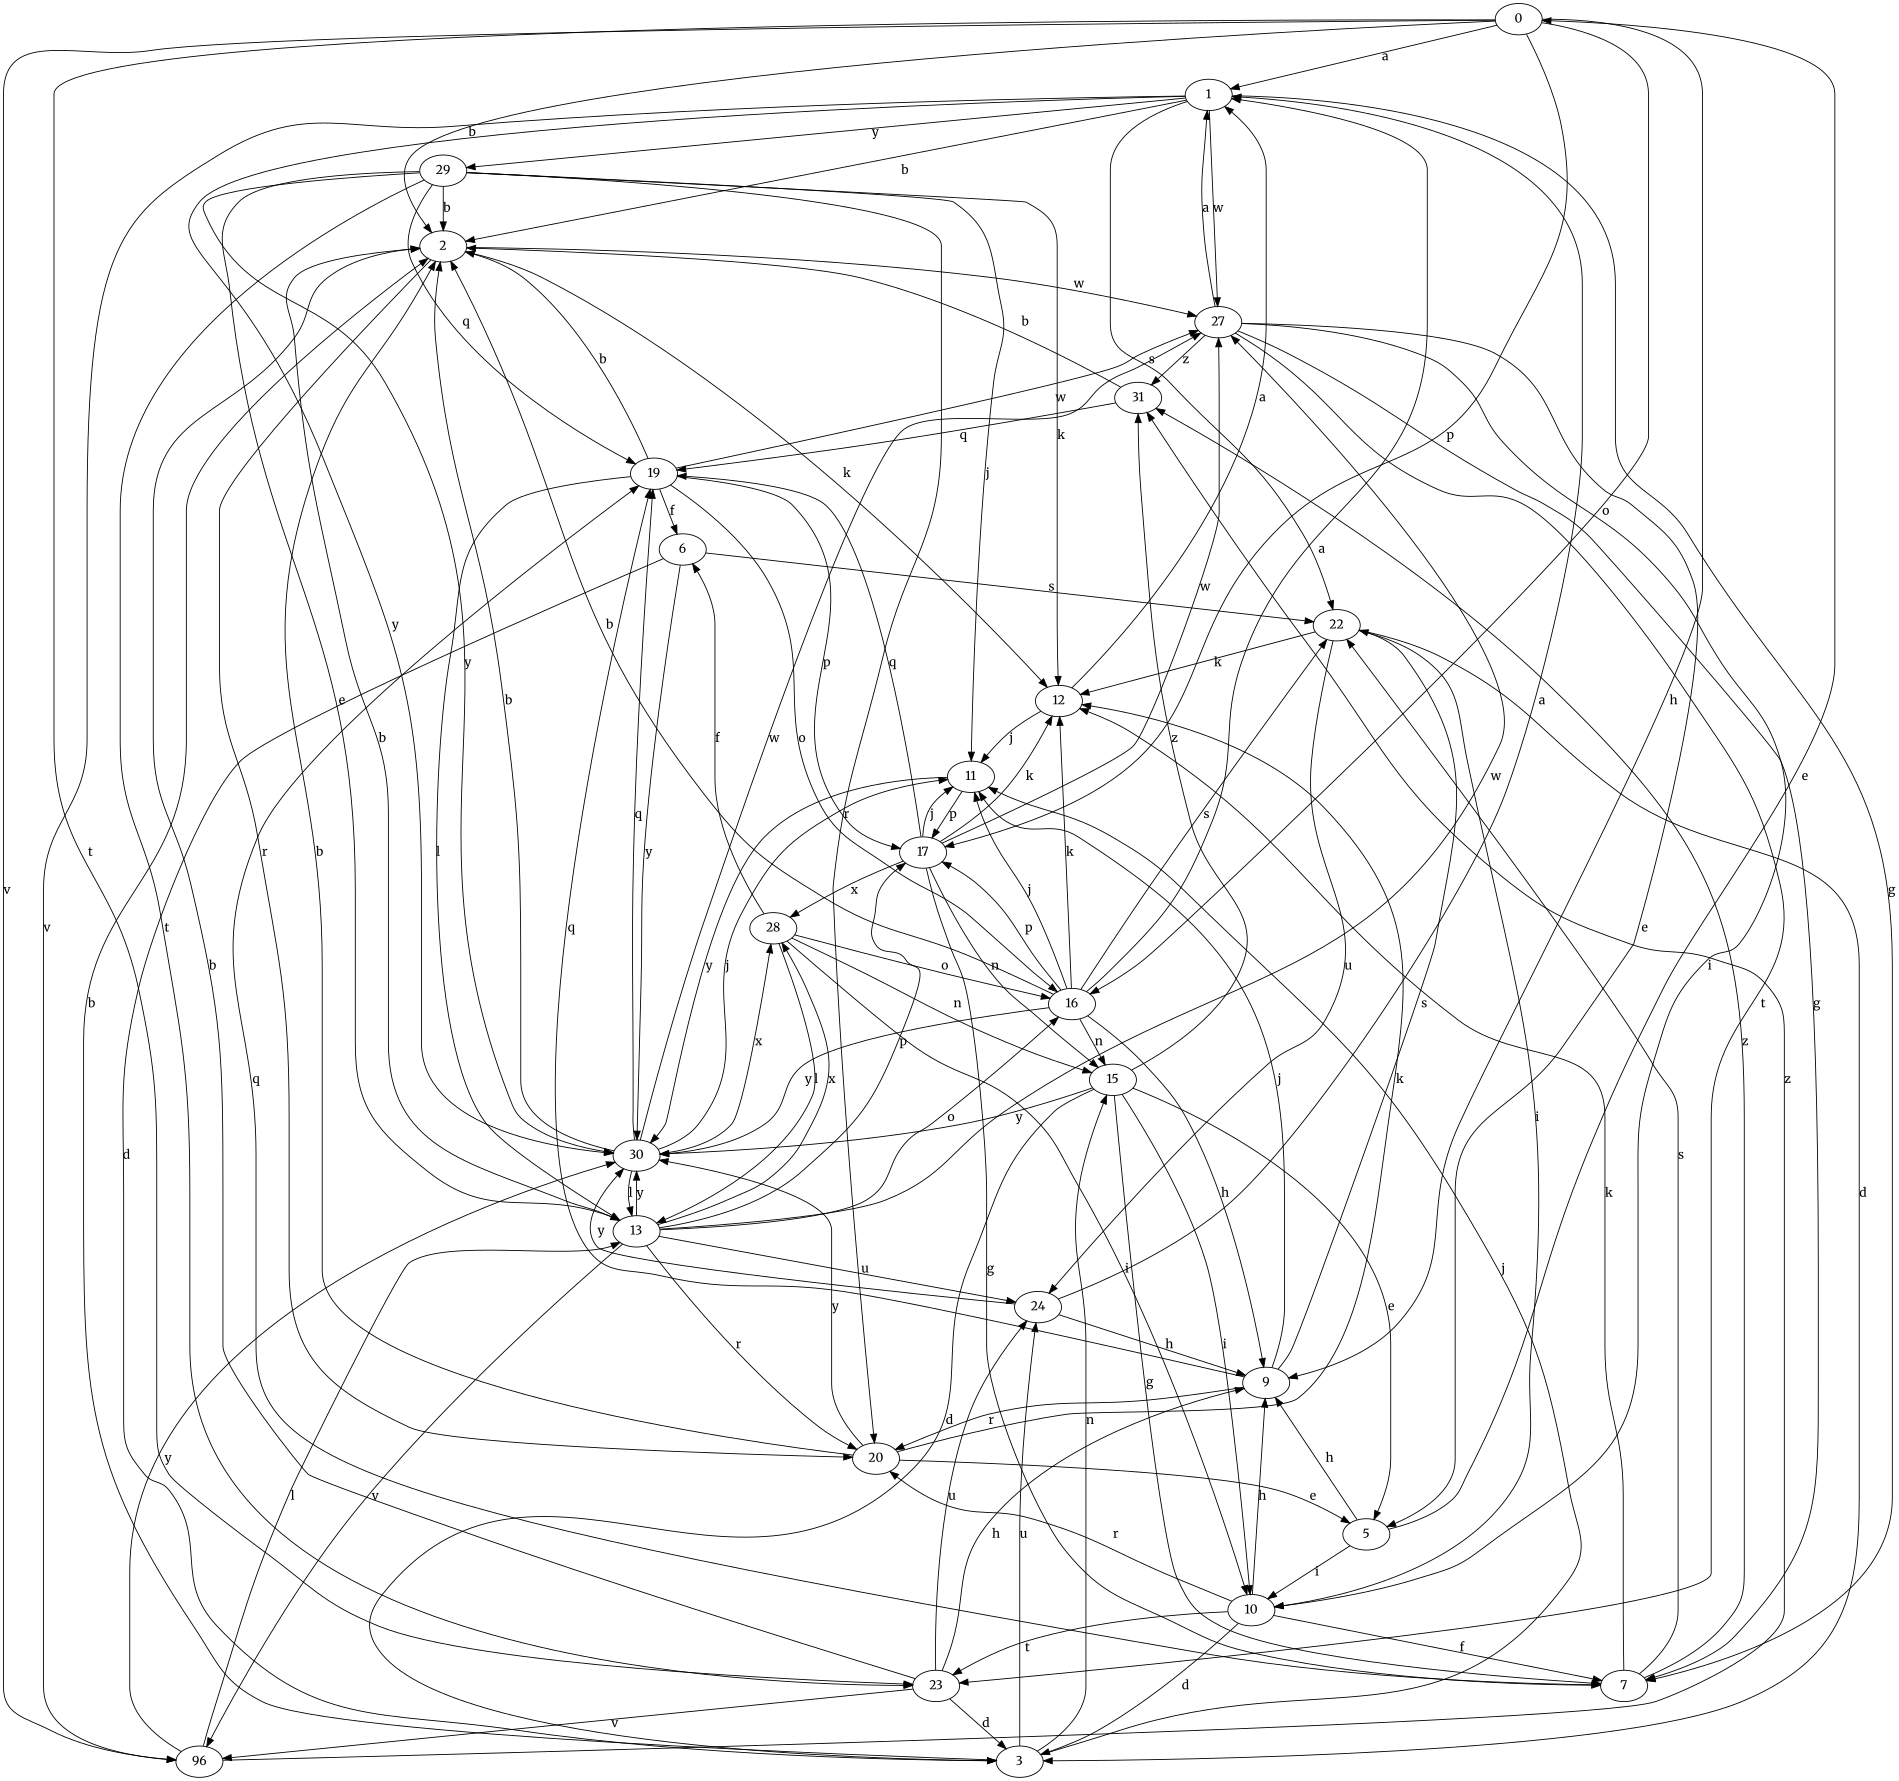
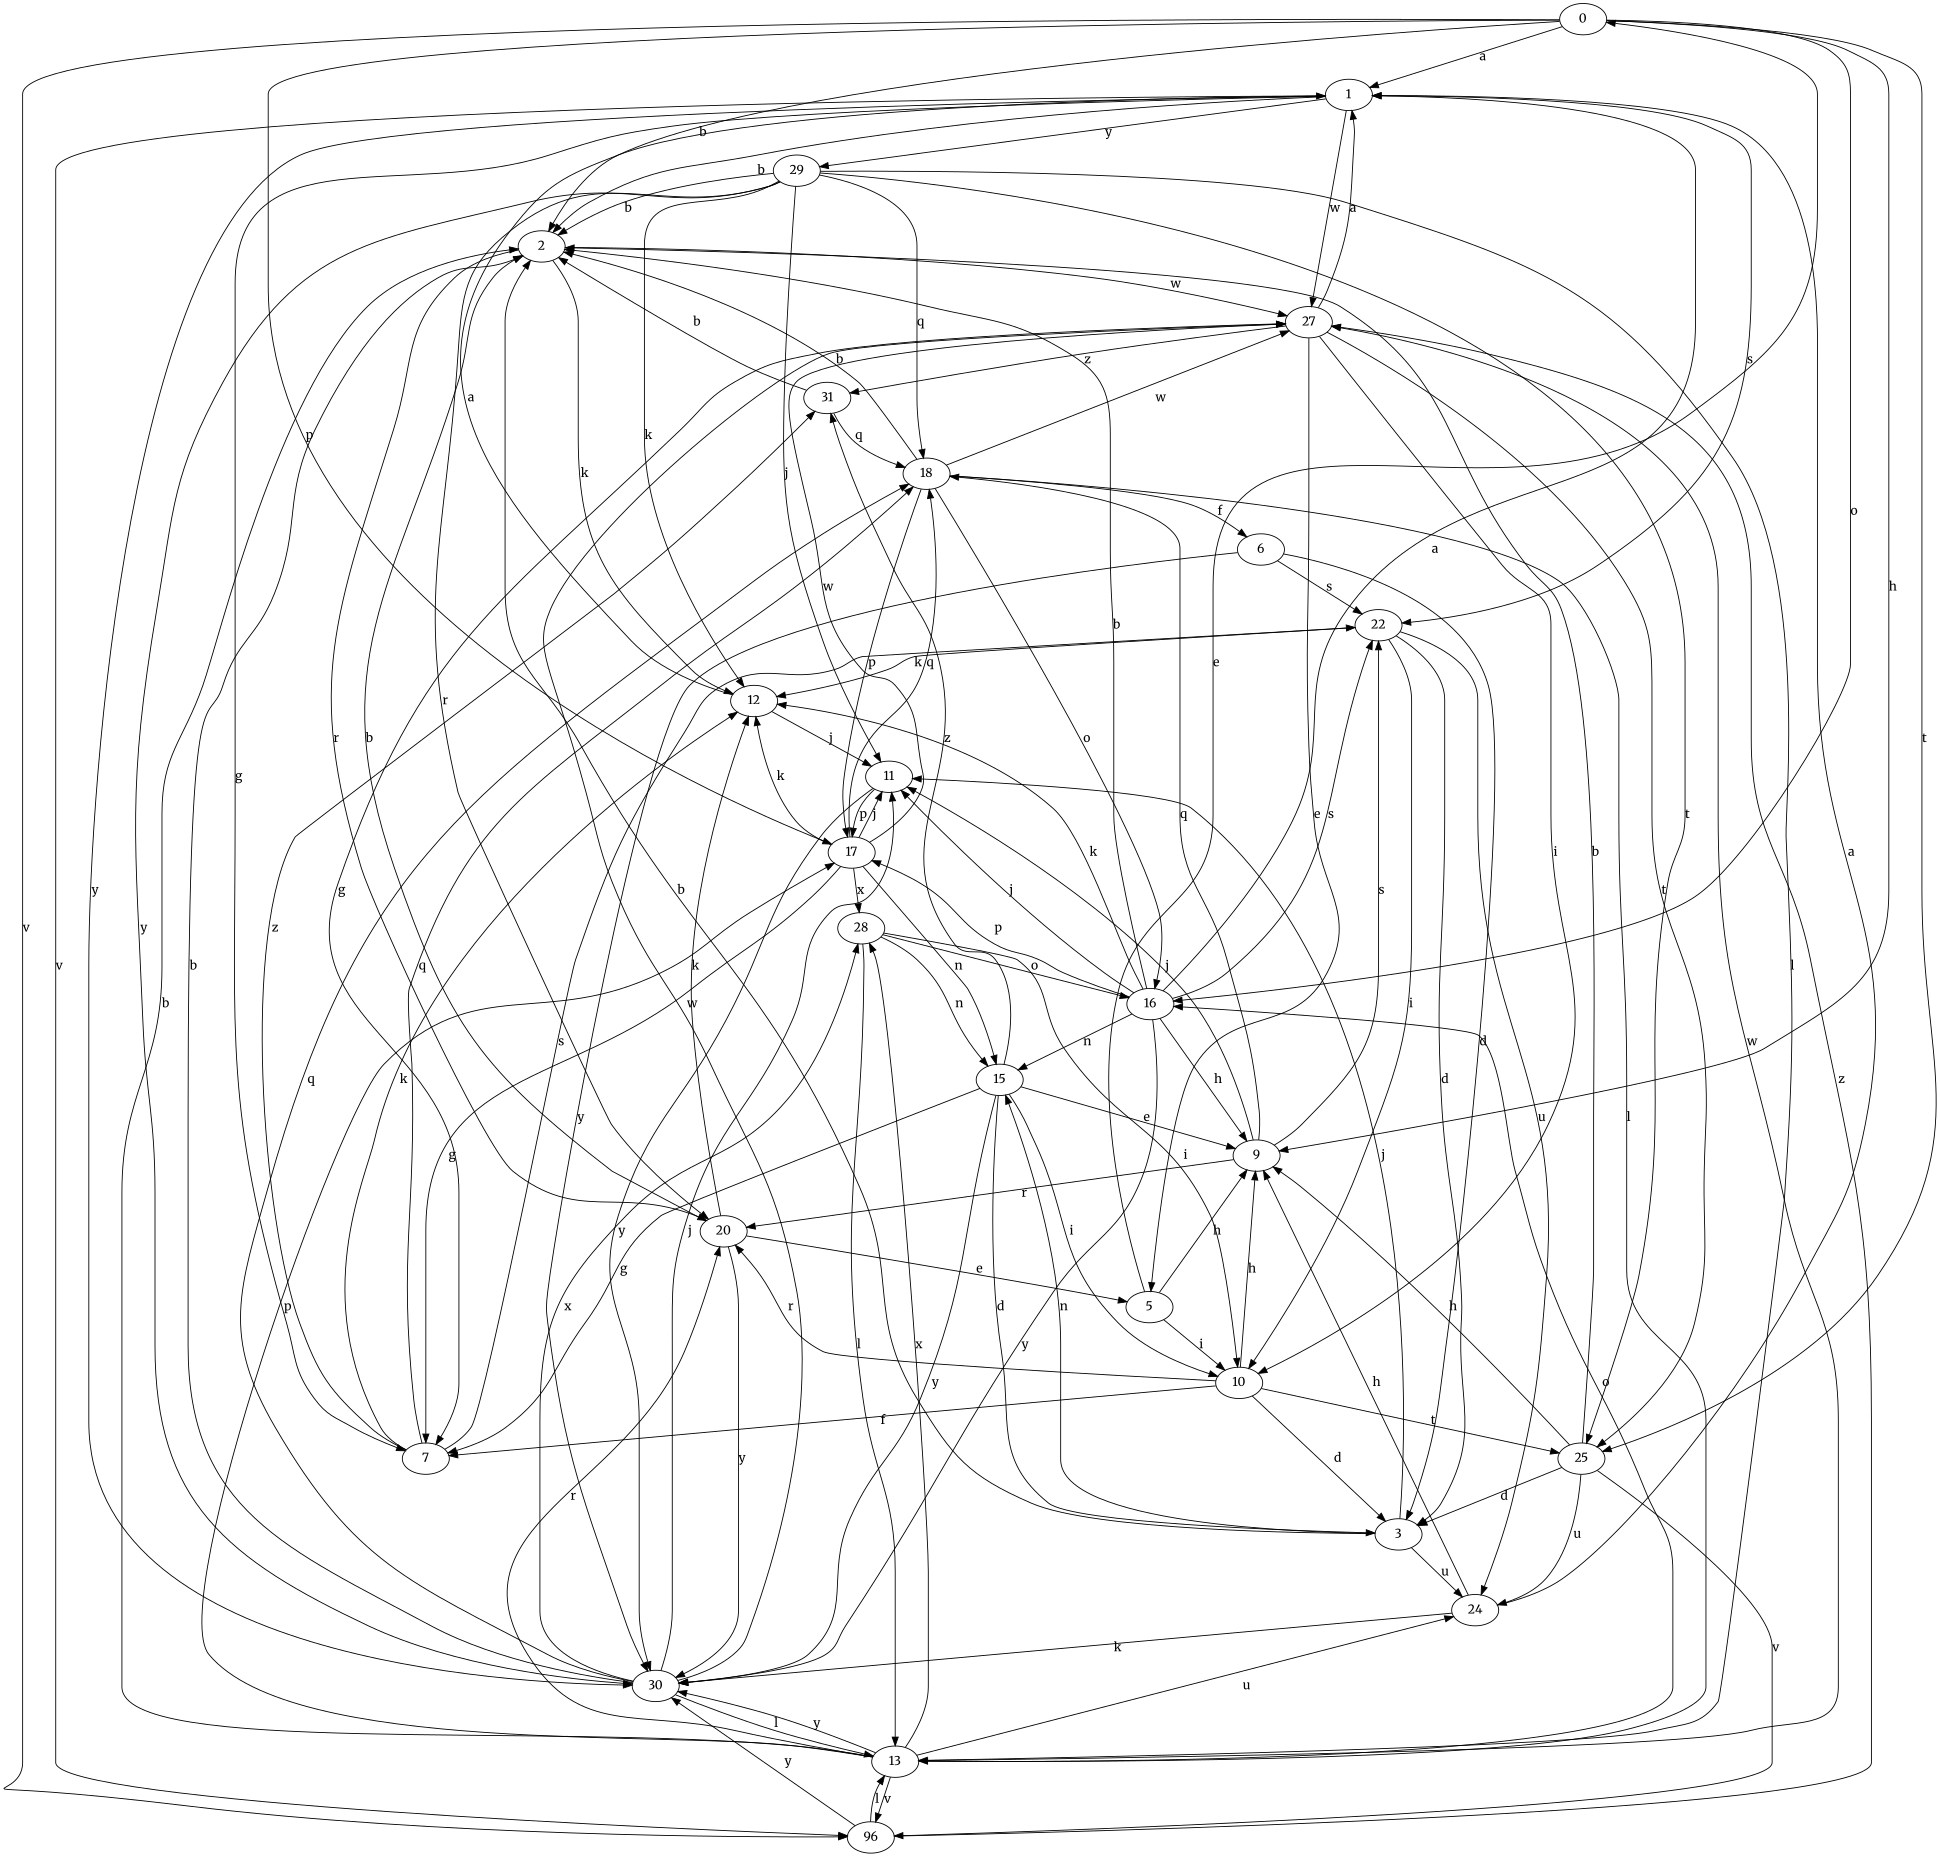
(654, 474) -> (927, 474)
(342, 701) -> (1793, 966)
(715, 746) -> none
(601, 1231) -> (1118, 1648)
(1357, 1244) -> (1103, 1111)
(936, 1686) -> (1581, 1459)
(1689, 1688) -> (1871, 1390)
